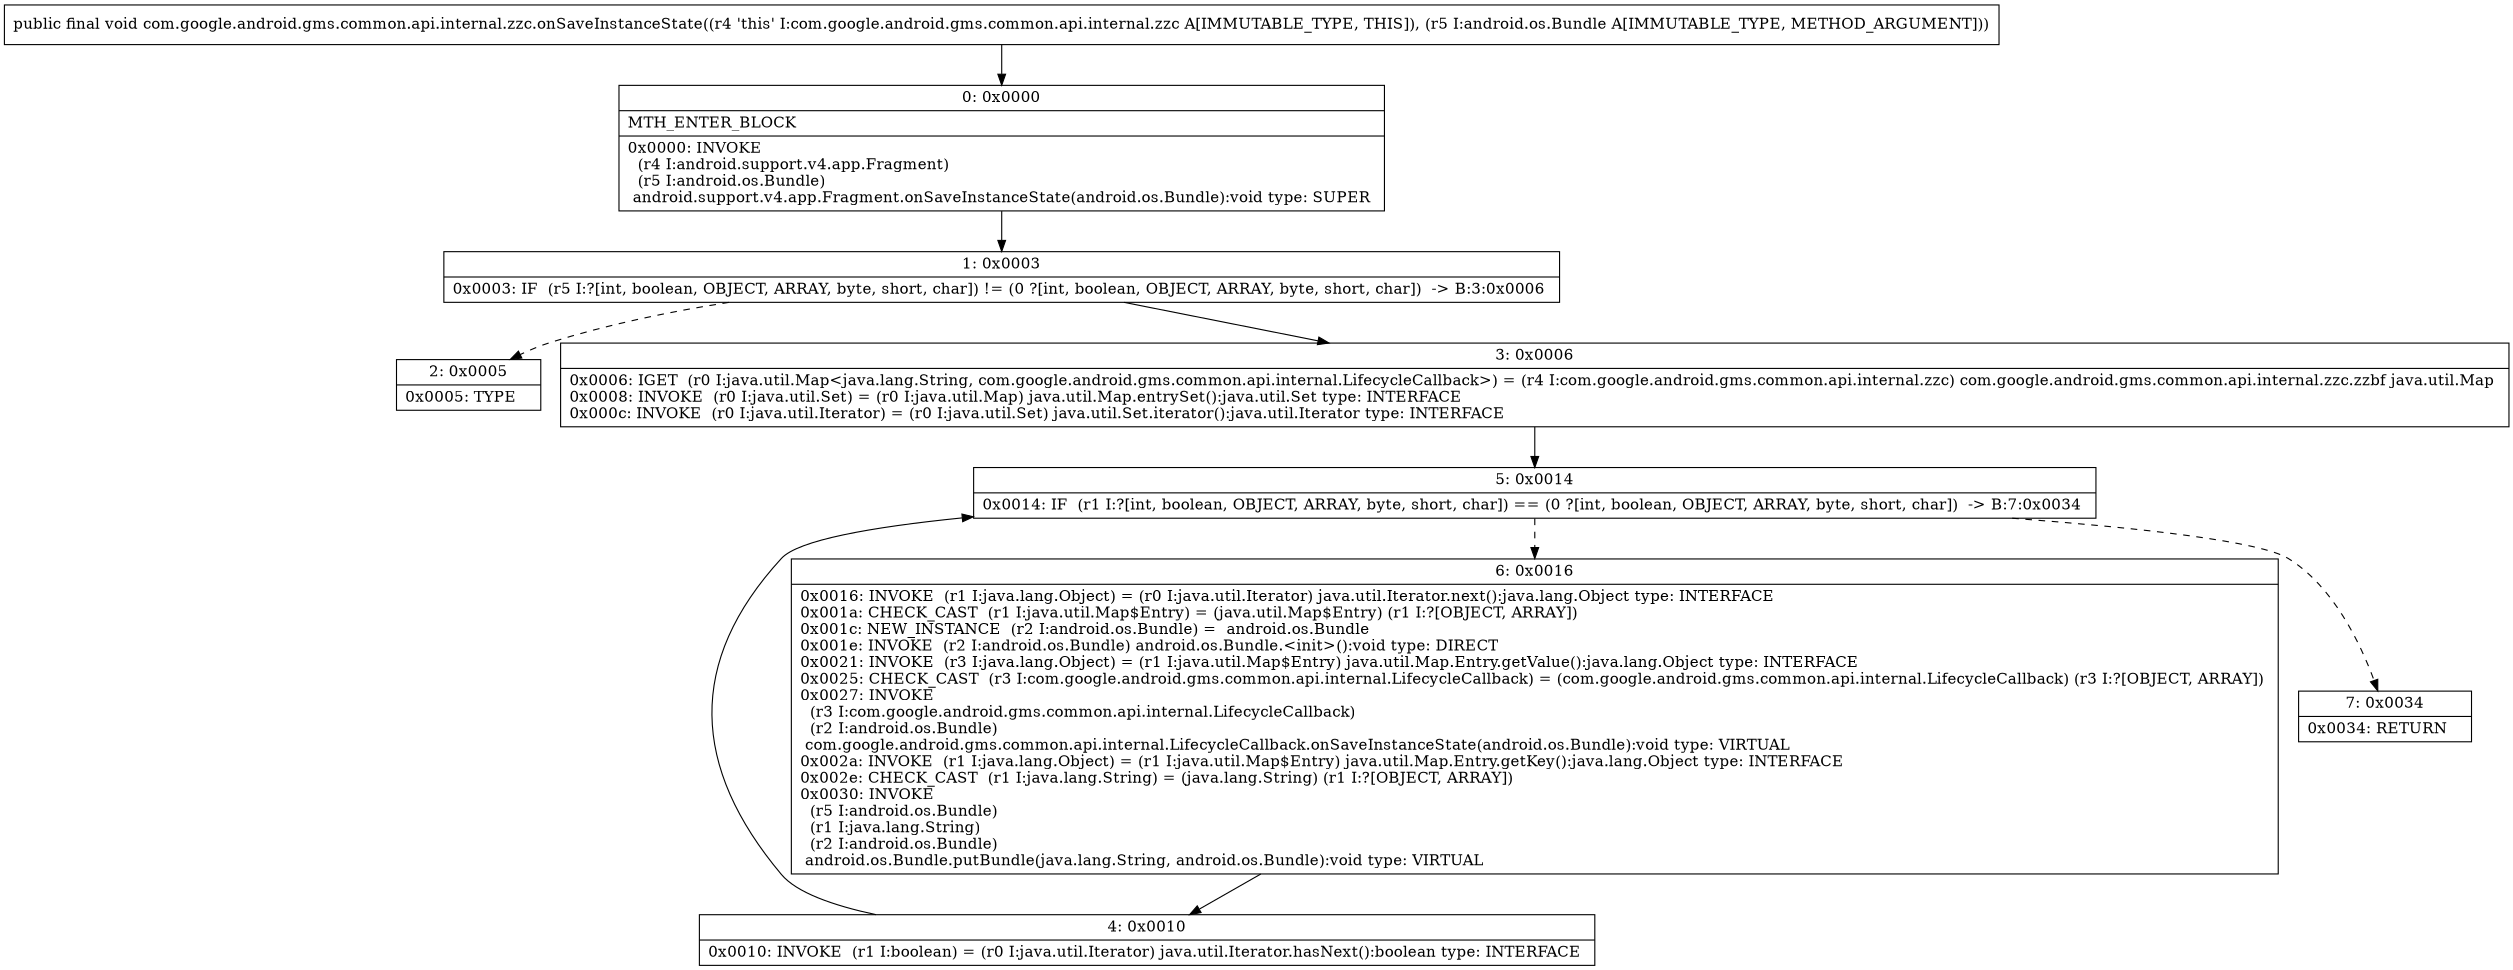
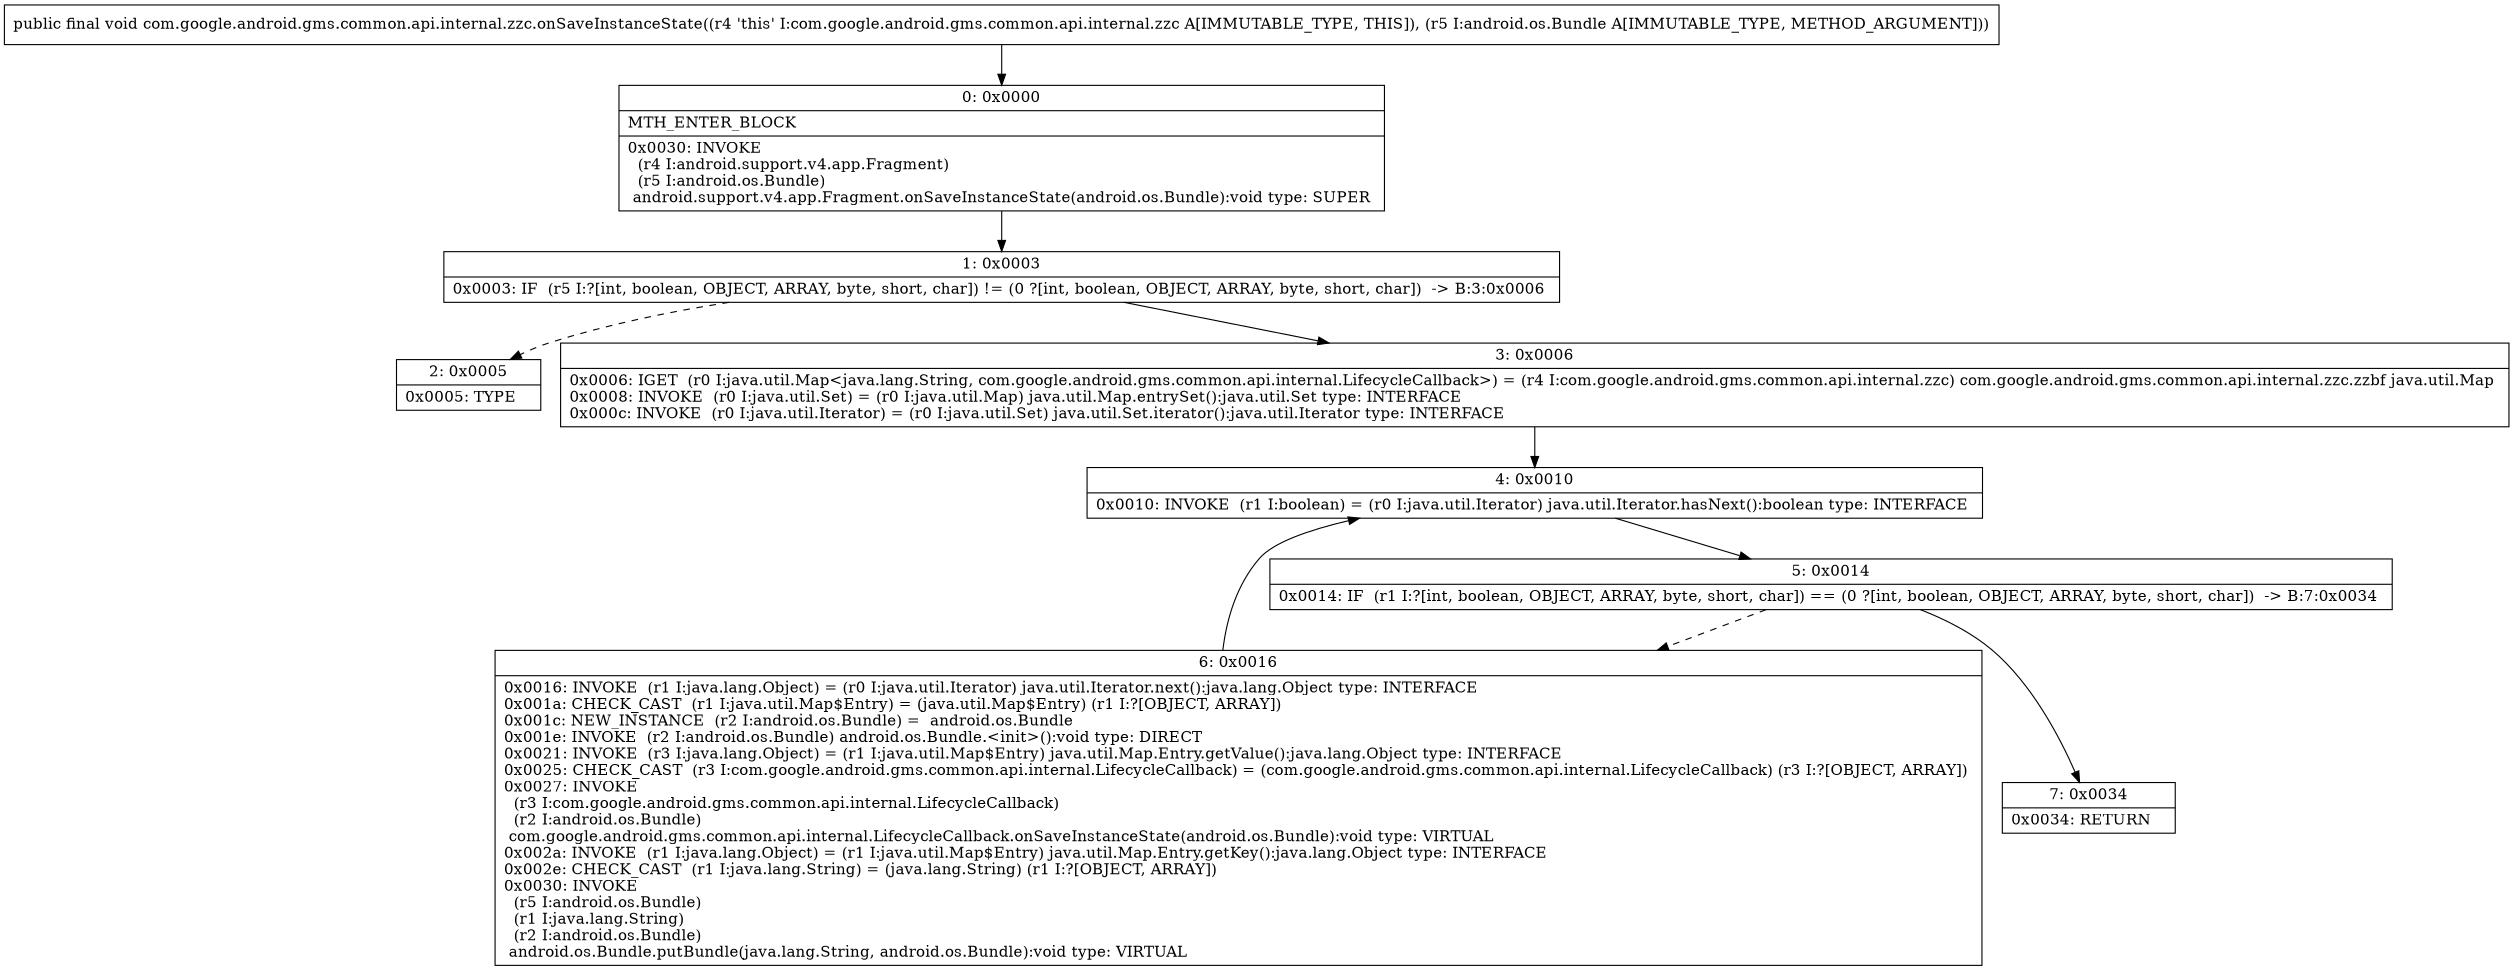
(700, 148) -> (700, 148)
(1535, 442) -> (1535, 442)
(2227, 541) -> (2015, 674)
